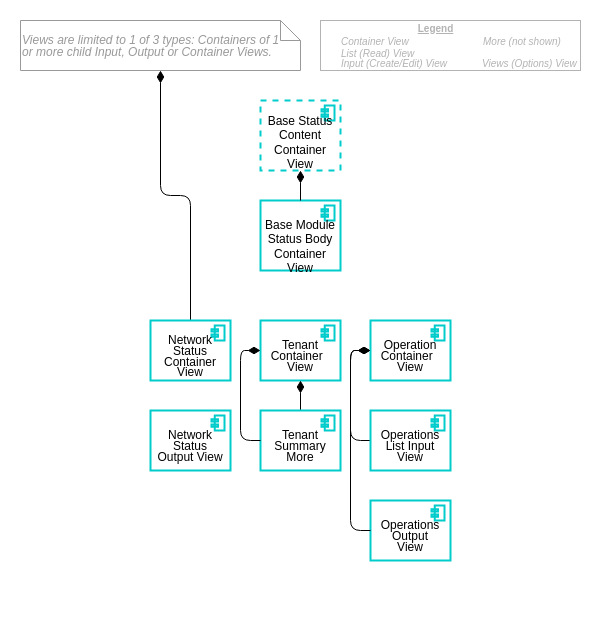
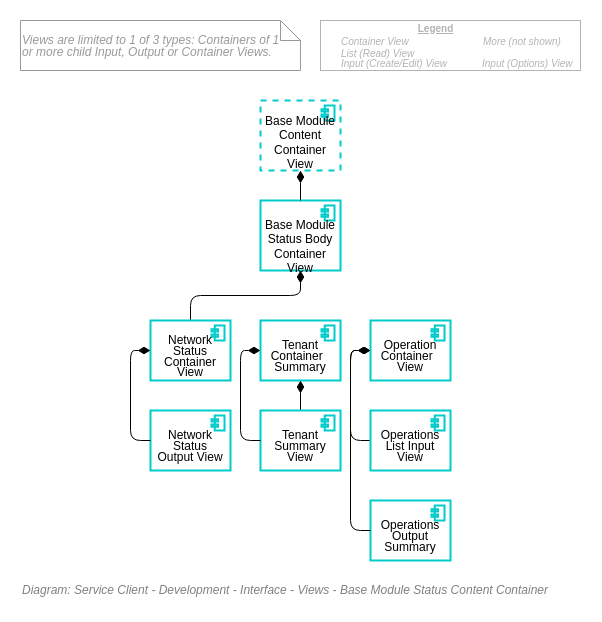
(531, 64) -> (531, 64)
(301, 136) -> (301, 136)
(173, 196) -> (250, 296)
(301, 357) -> (301, 357)
none -> (131, 399)
(301, 447) -> (301, 447)
(411, 537) -> (411, 537)
none -> (281, 591)
